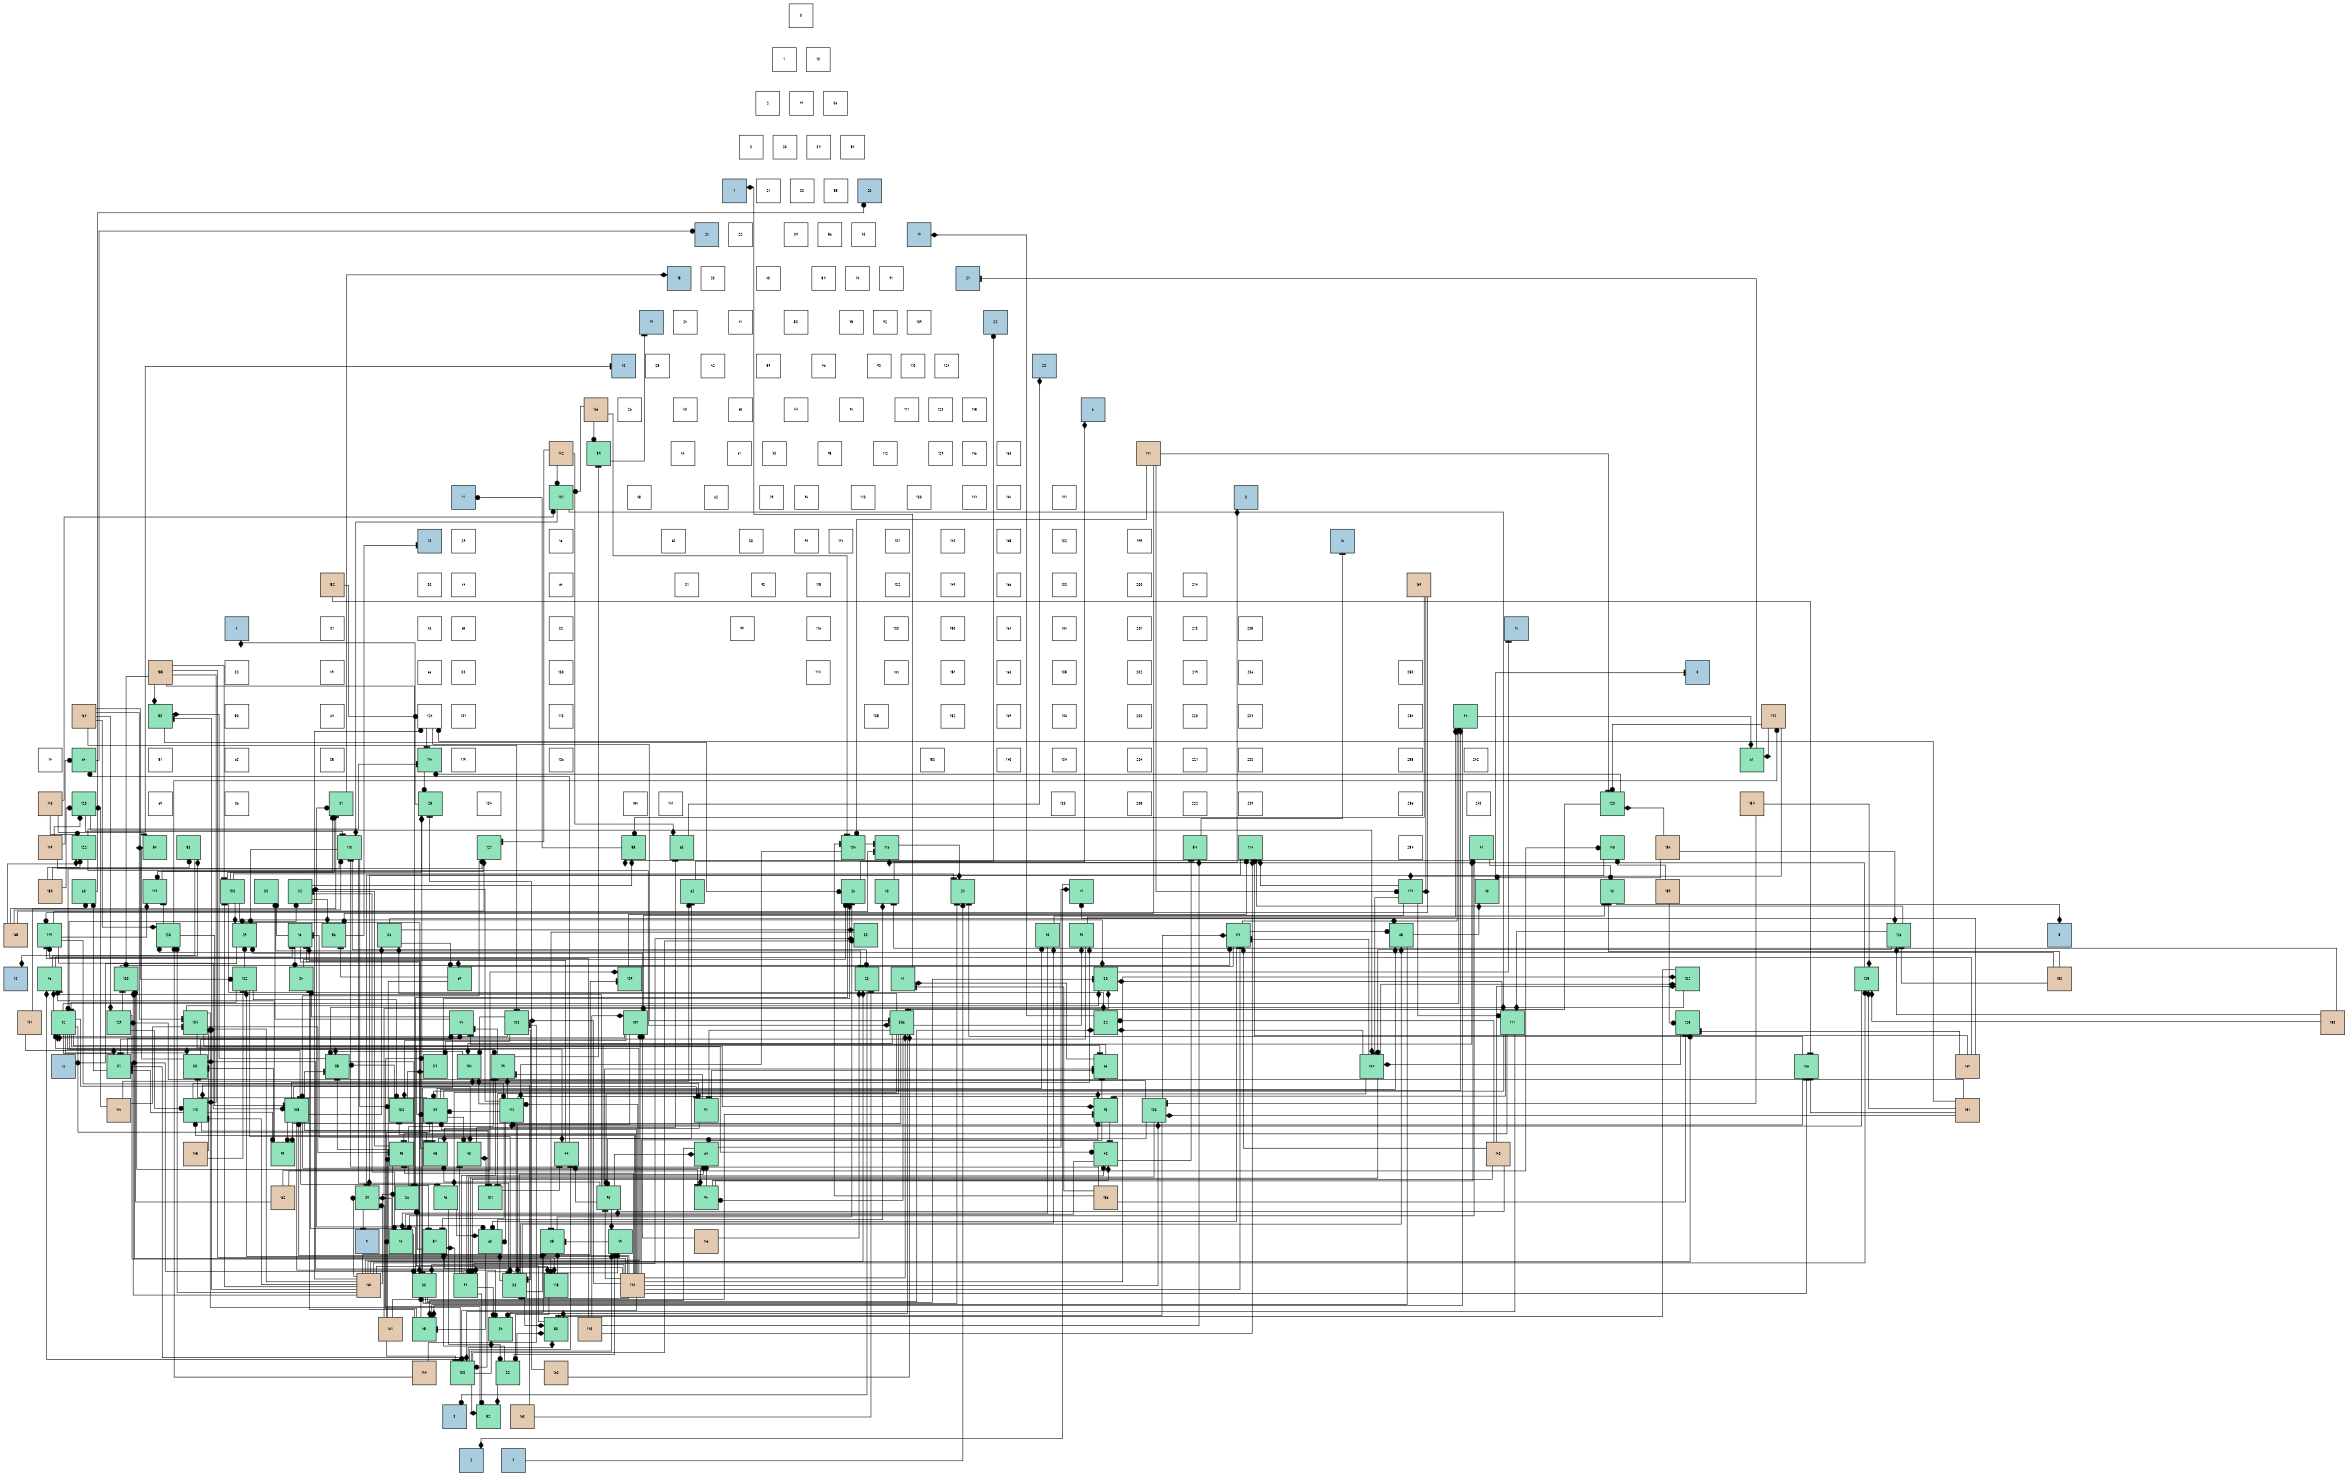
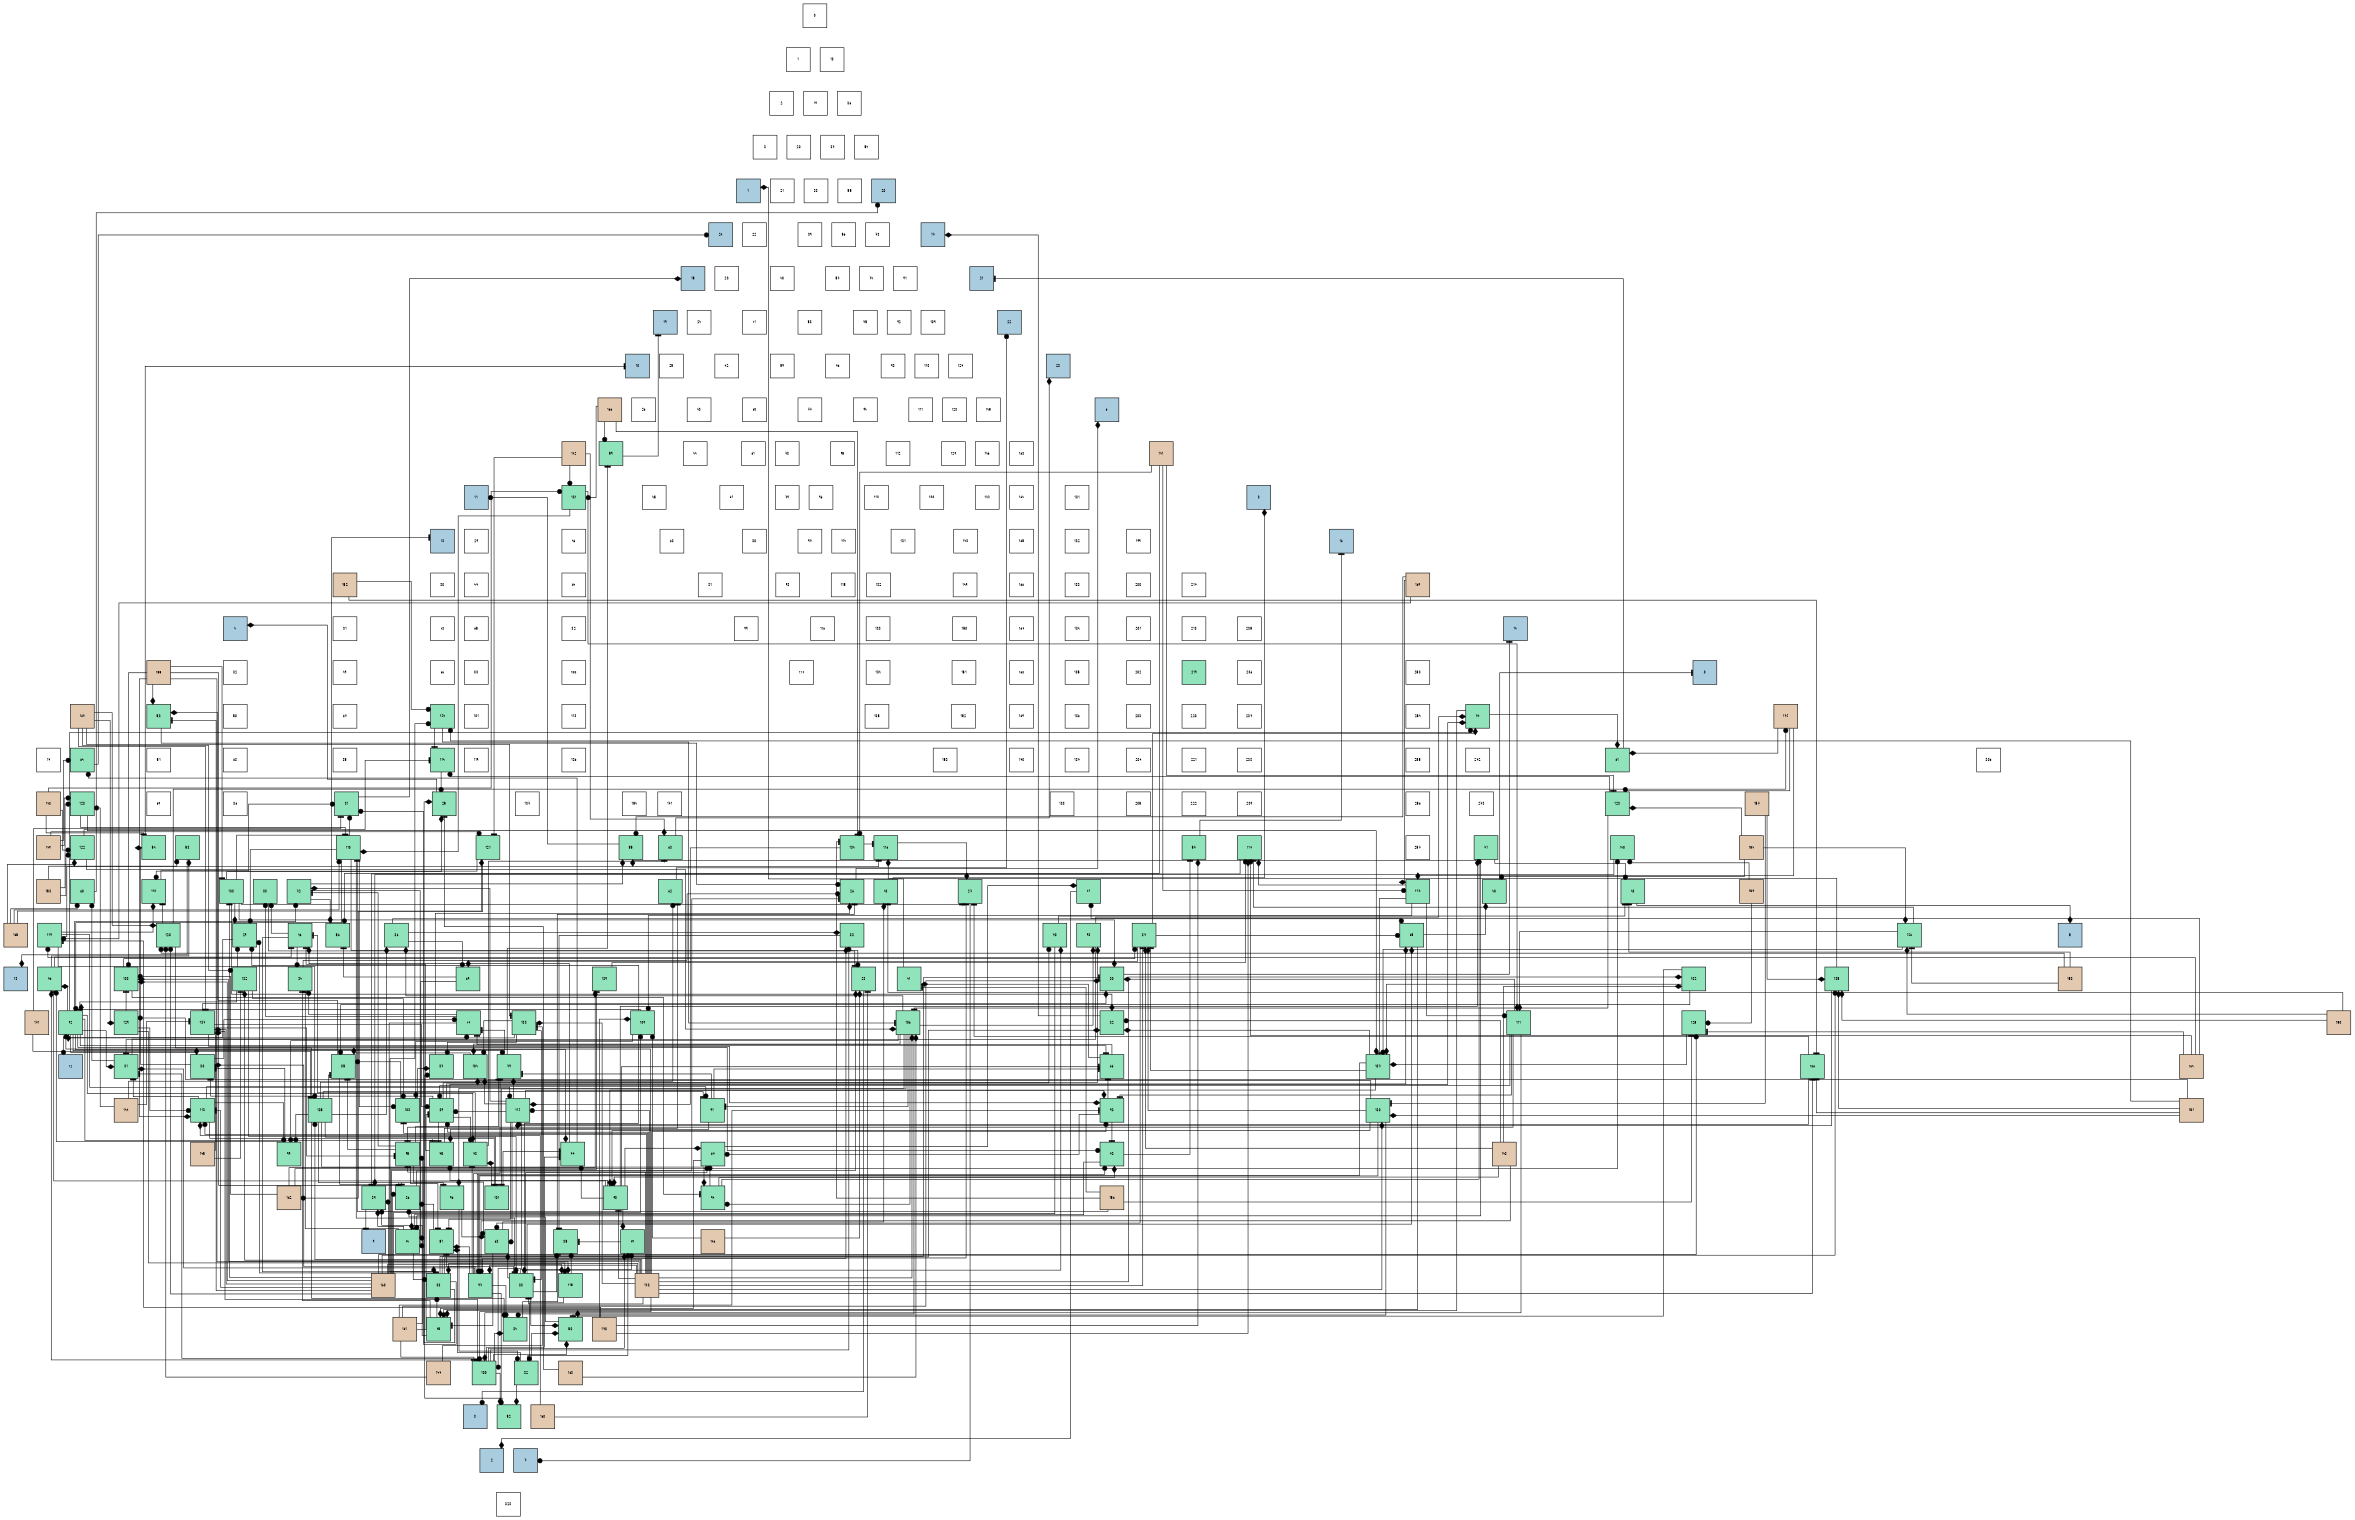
(1140, 541) -> (1139, 541)
(1195, 672) -> (1194, 672)
(430, 716) -> (443, 716)
none -> (1989, 760)
(479, 983) -> (358, 993)
(1490, 984) -> (1502, 984)
(902, 1023) -> (908, 1023)
(963, 1403) -> (970, 1396)
none -> (508, 1504)
